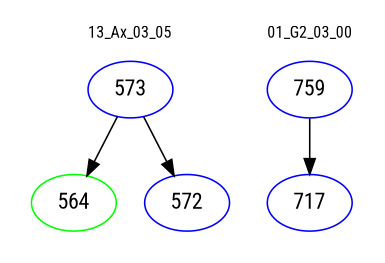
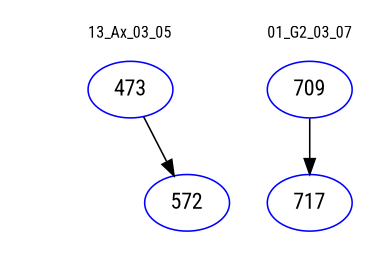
(311, 34) -> (311, 34)
(130, 90) -> (130, 90)
(310, 90) -> (310, 90)
(74, 203) -> none
